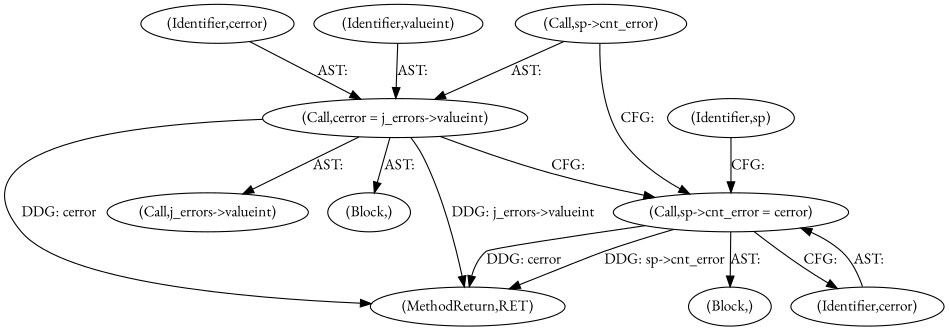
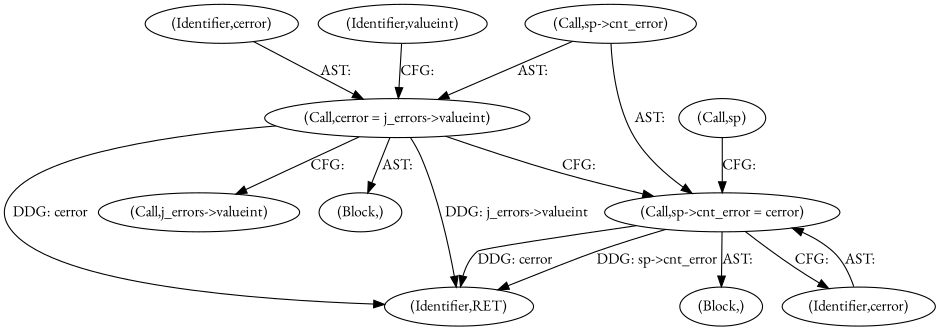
(415, 71) -> (419, 71)
(639, 118) -> (652, 118)
(731, 118) -> (722, 118)
(330, 165) -> (330, 165)
(468, 307) -> (459, 307)
